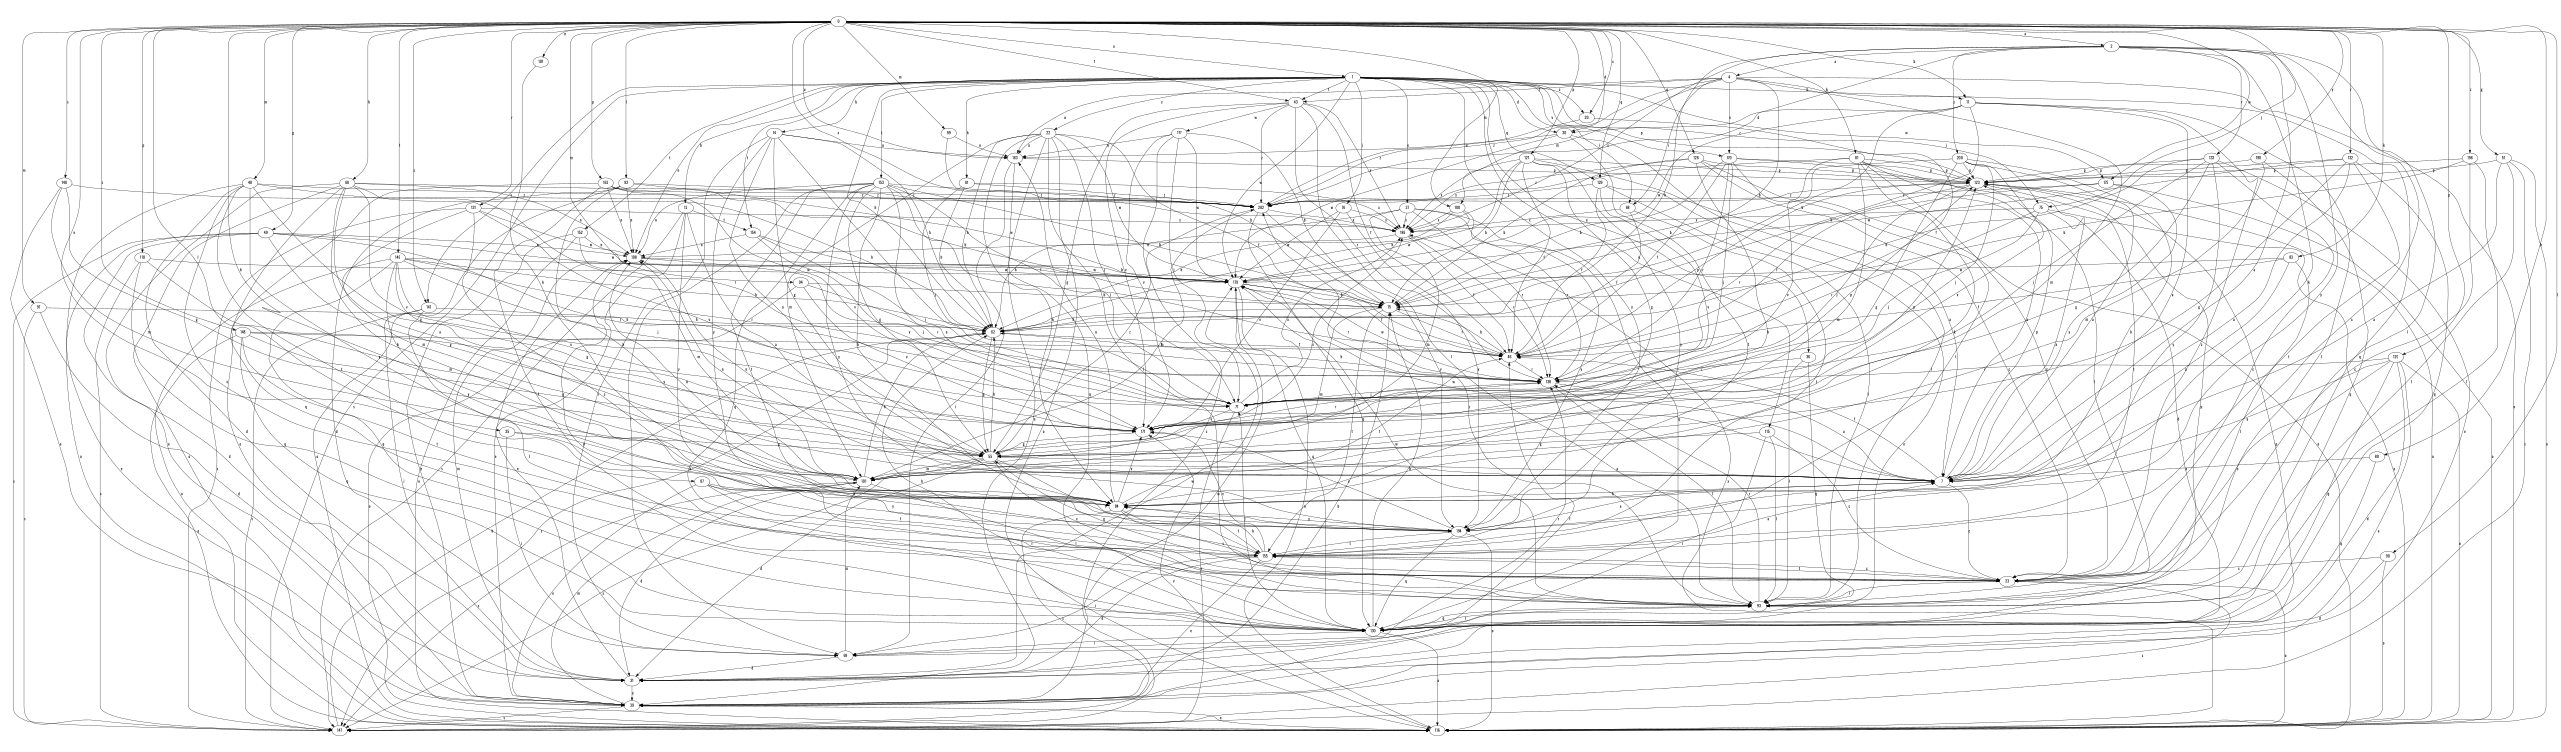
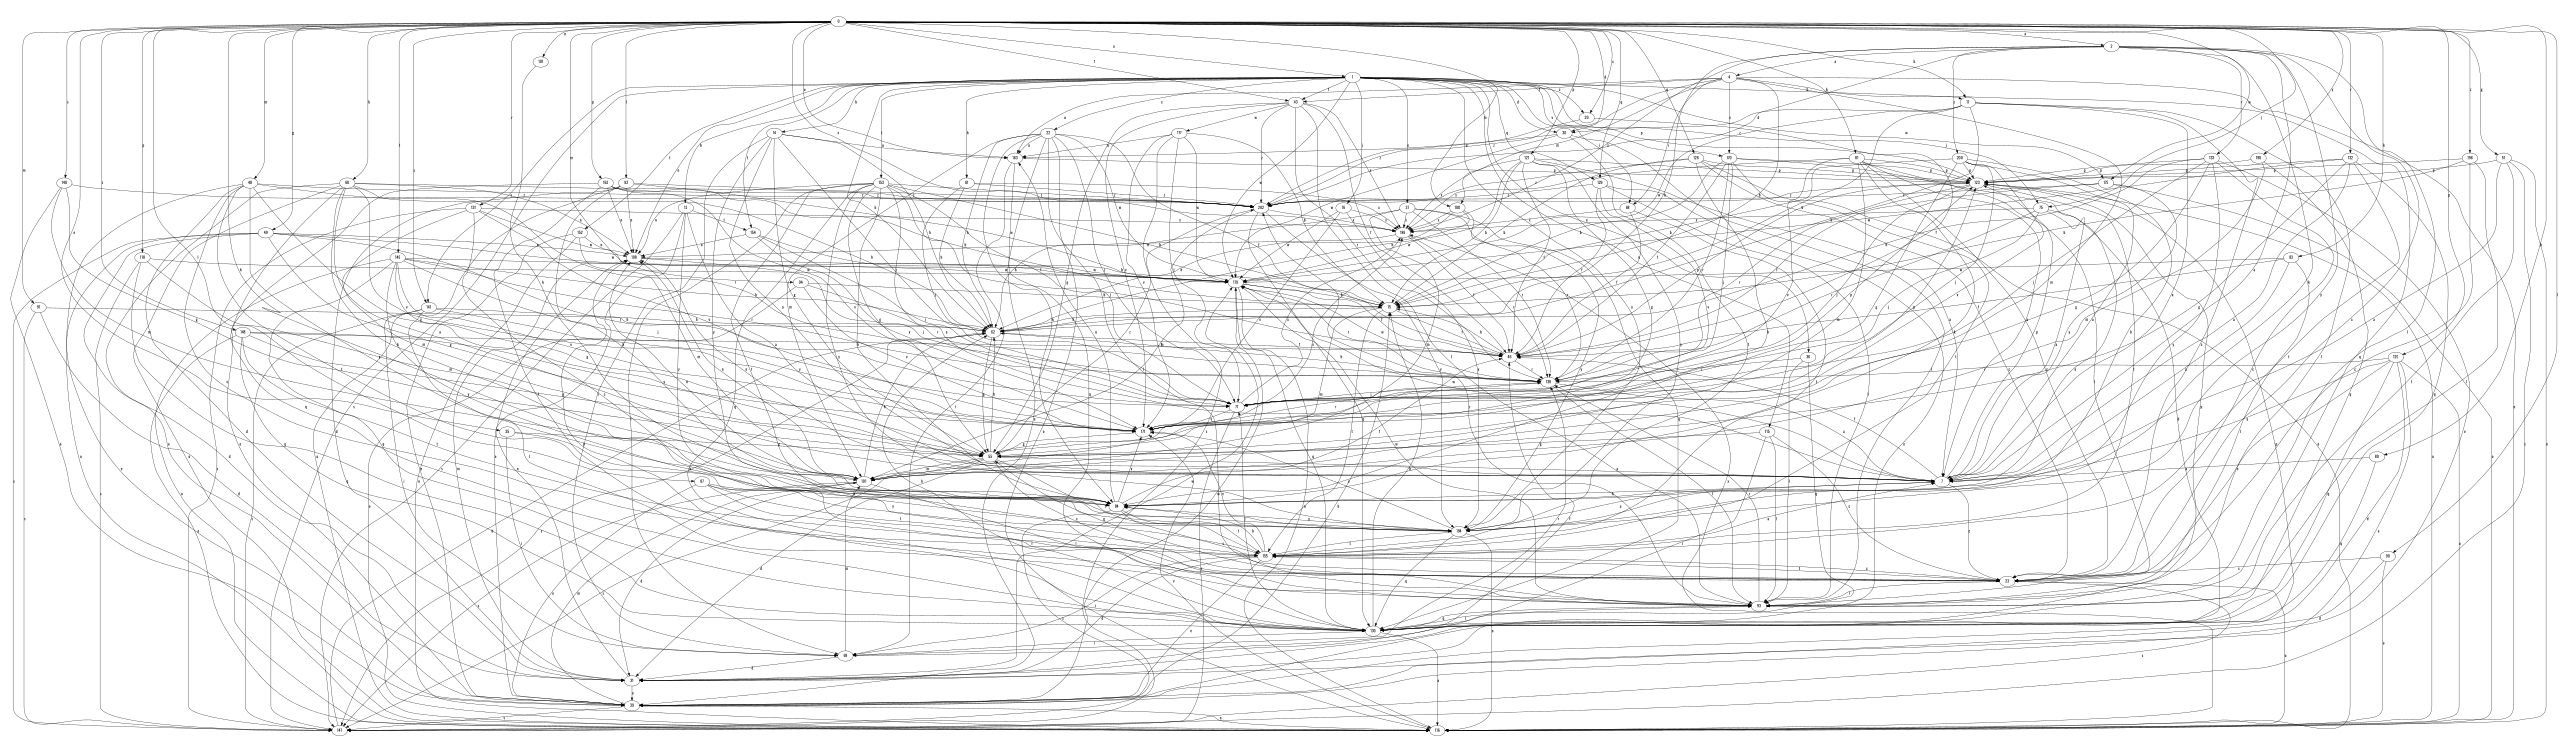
(949, 133) -> none
none -> (768, 363)
(2404, 684) -> (2010, 468)
